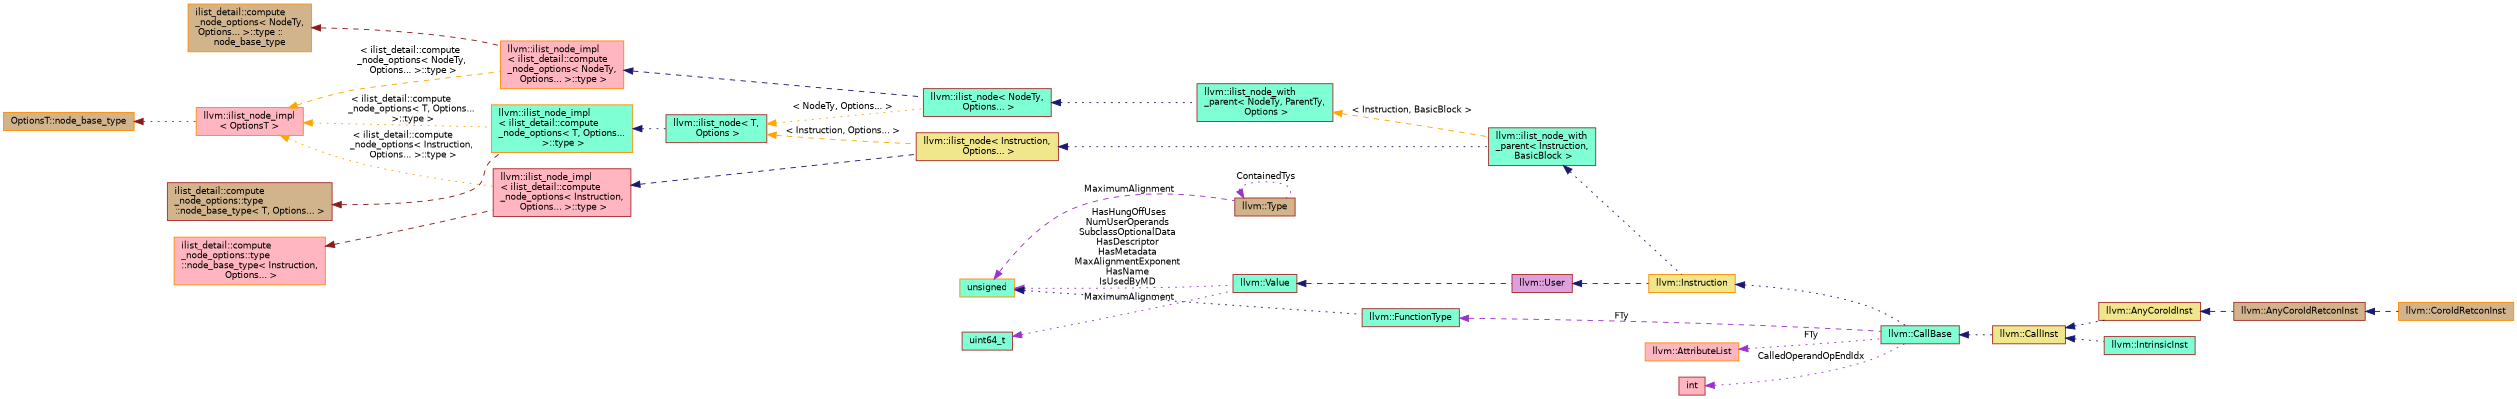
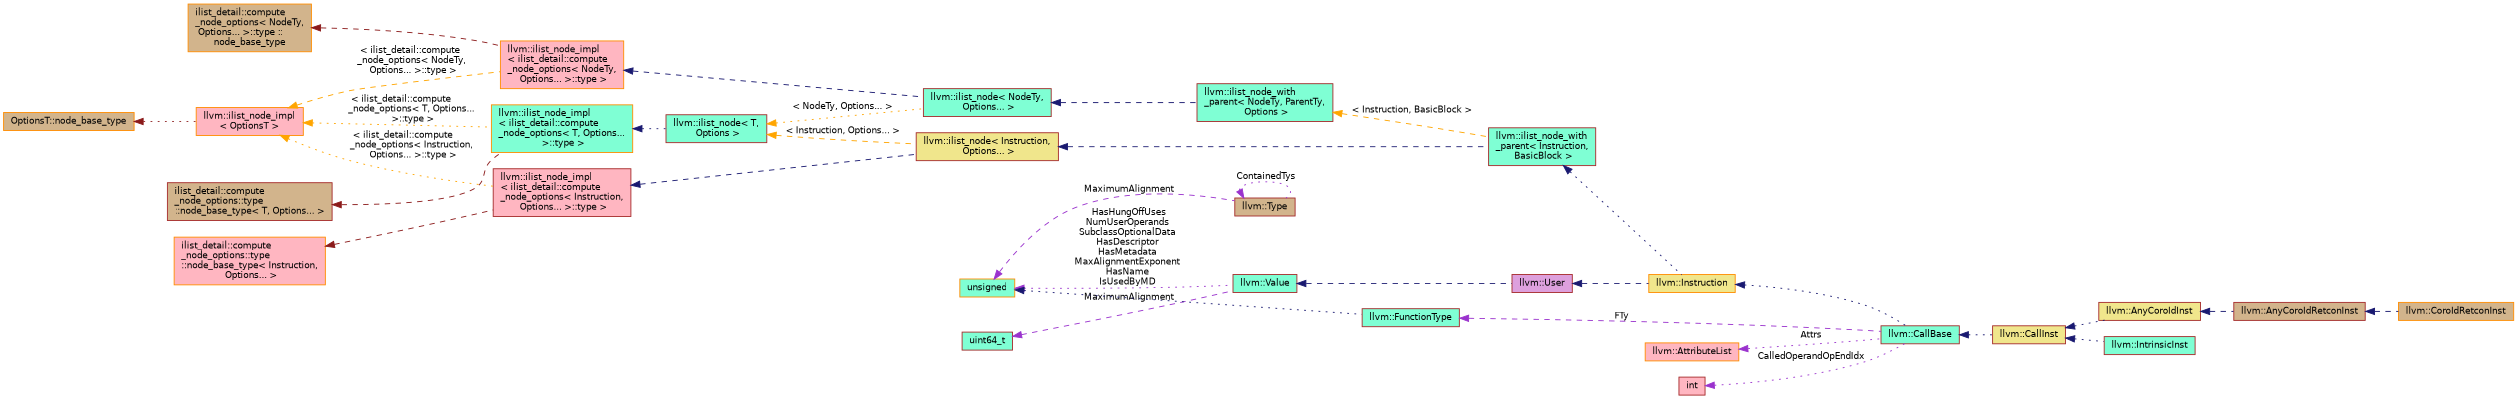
(1129, 103) -> (1129, 103)
(1278, 147) -> (1278, 147)
(1127, 314) -> (1127, 314)
(1810, 335) -> (1810, 335)
